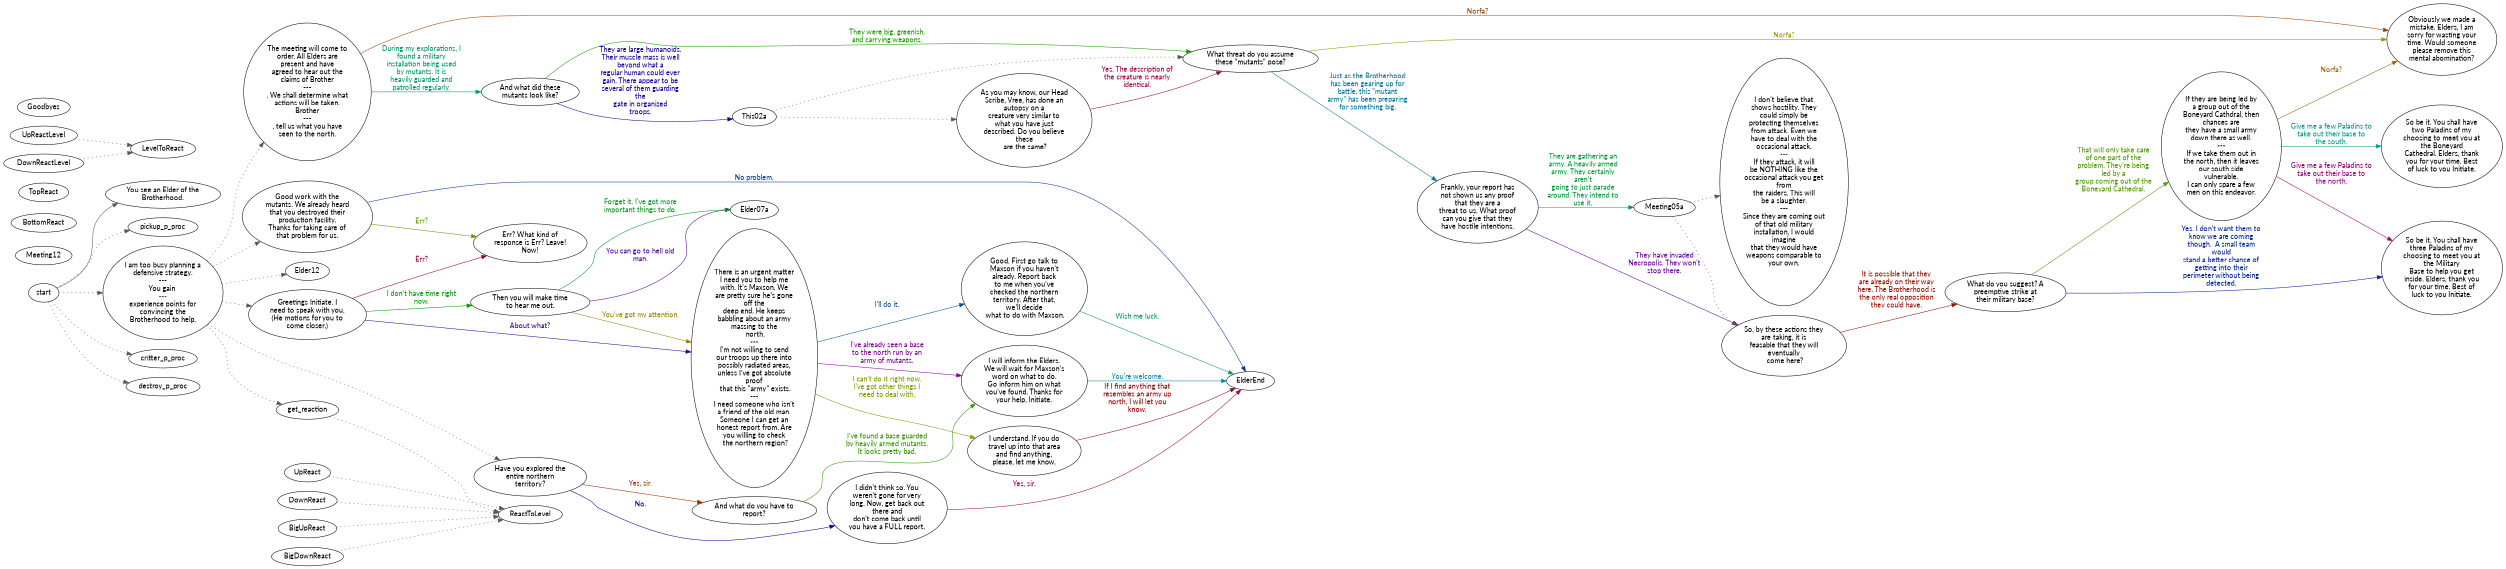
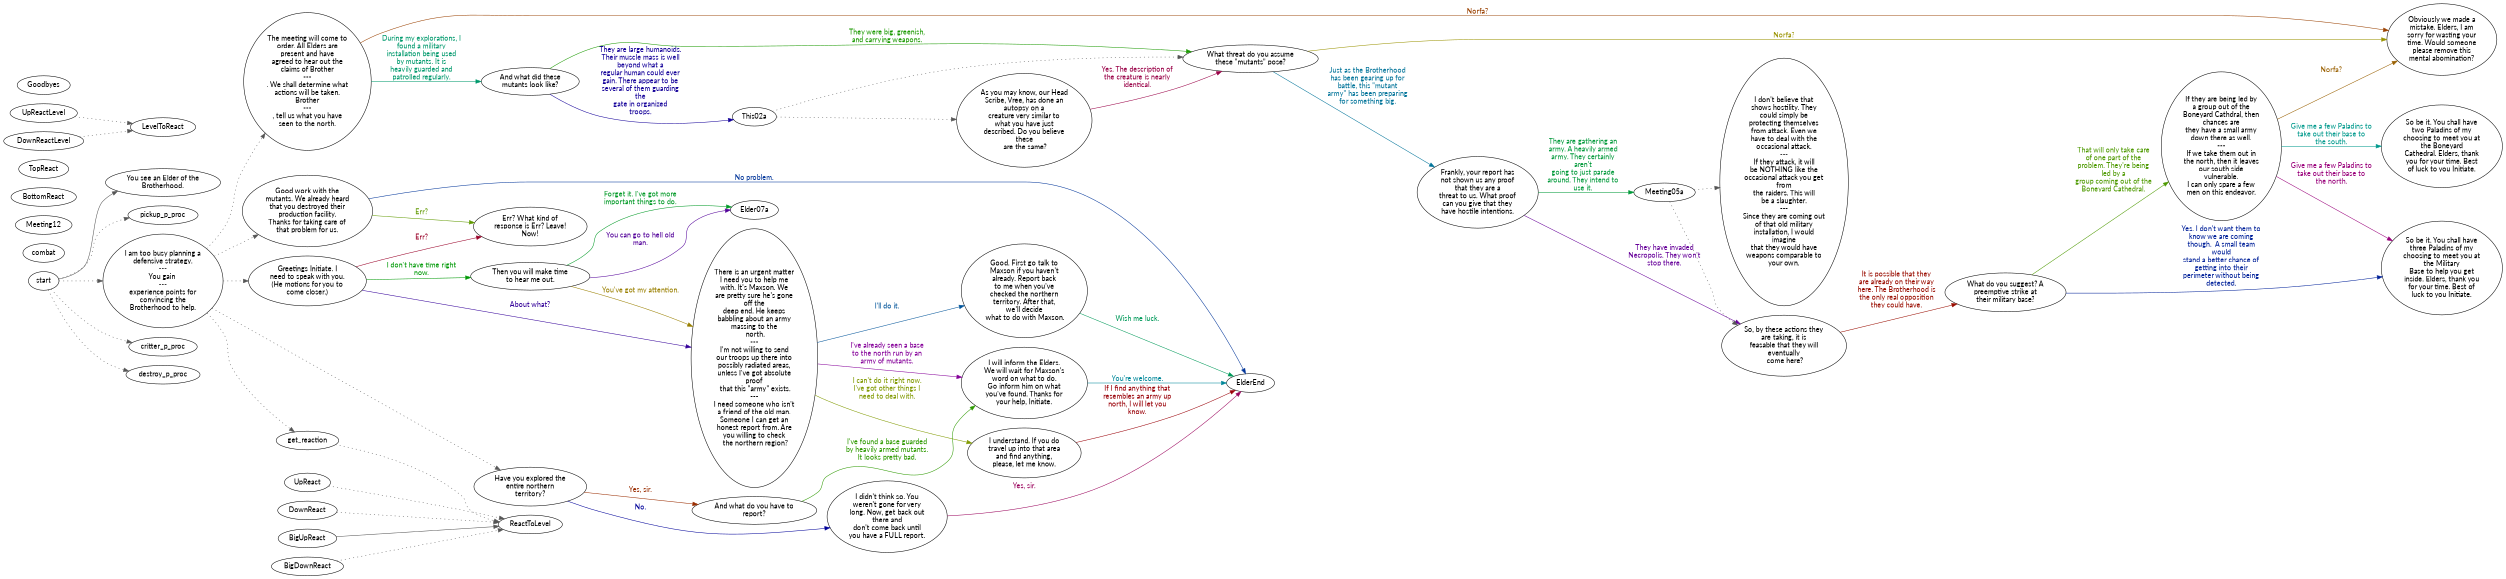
none -> (44, 253)
(307, 271) -> none
(415, 522) -> (415, 532)
